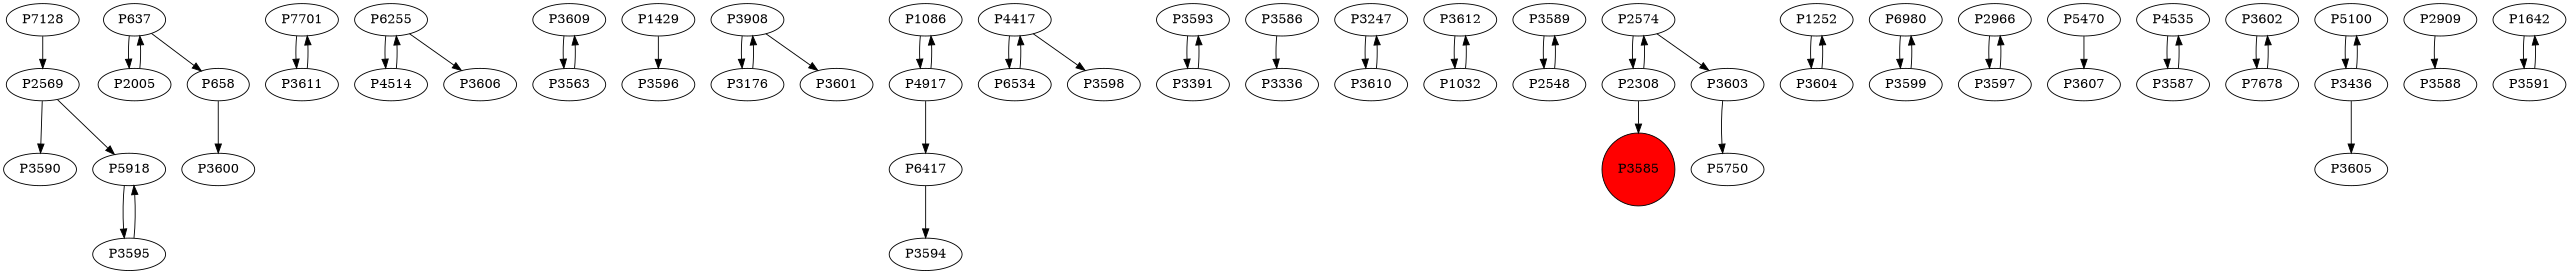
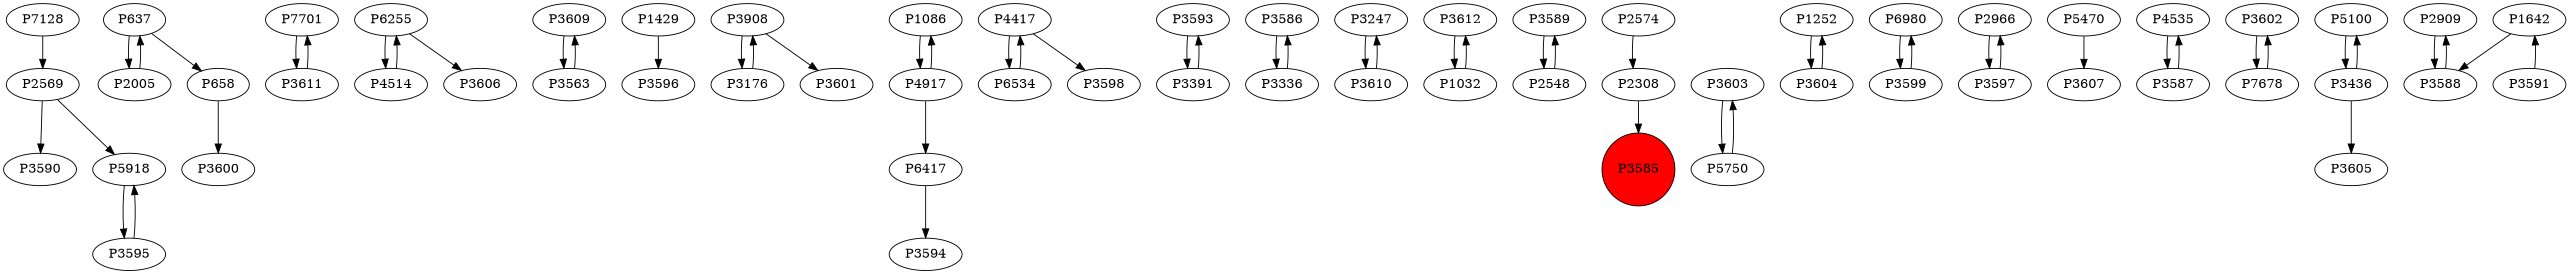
(2523, 47) -> (2489, 49)
(1679, 49) -> (1734, 131)
none -> (1288, 57)
(1644, 57) -> none
none -> (2446, 57)
